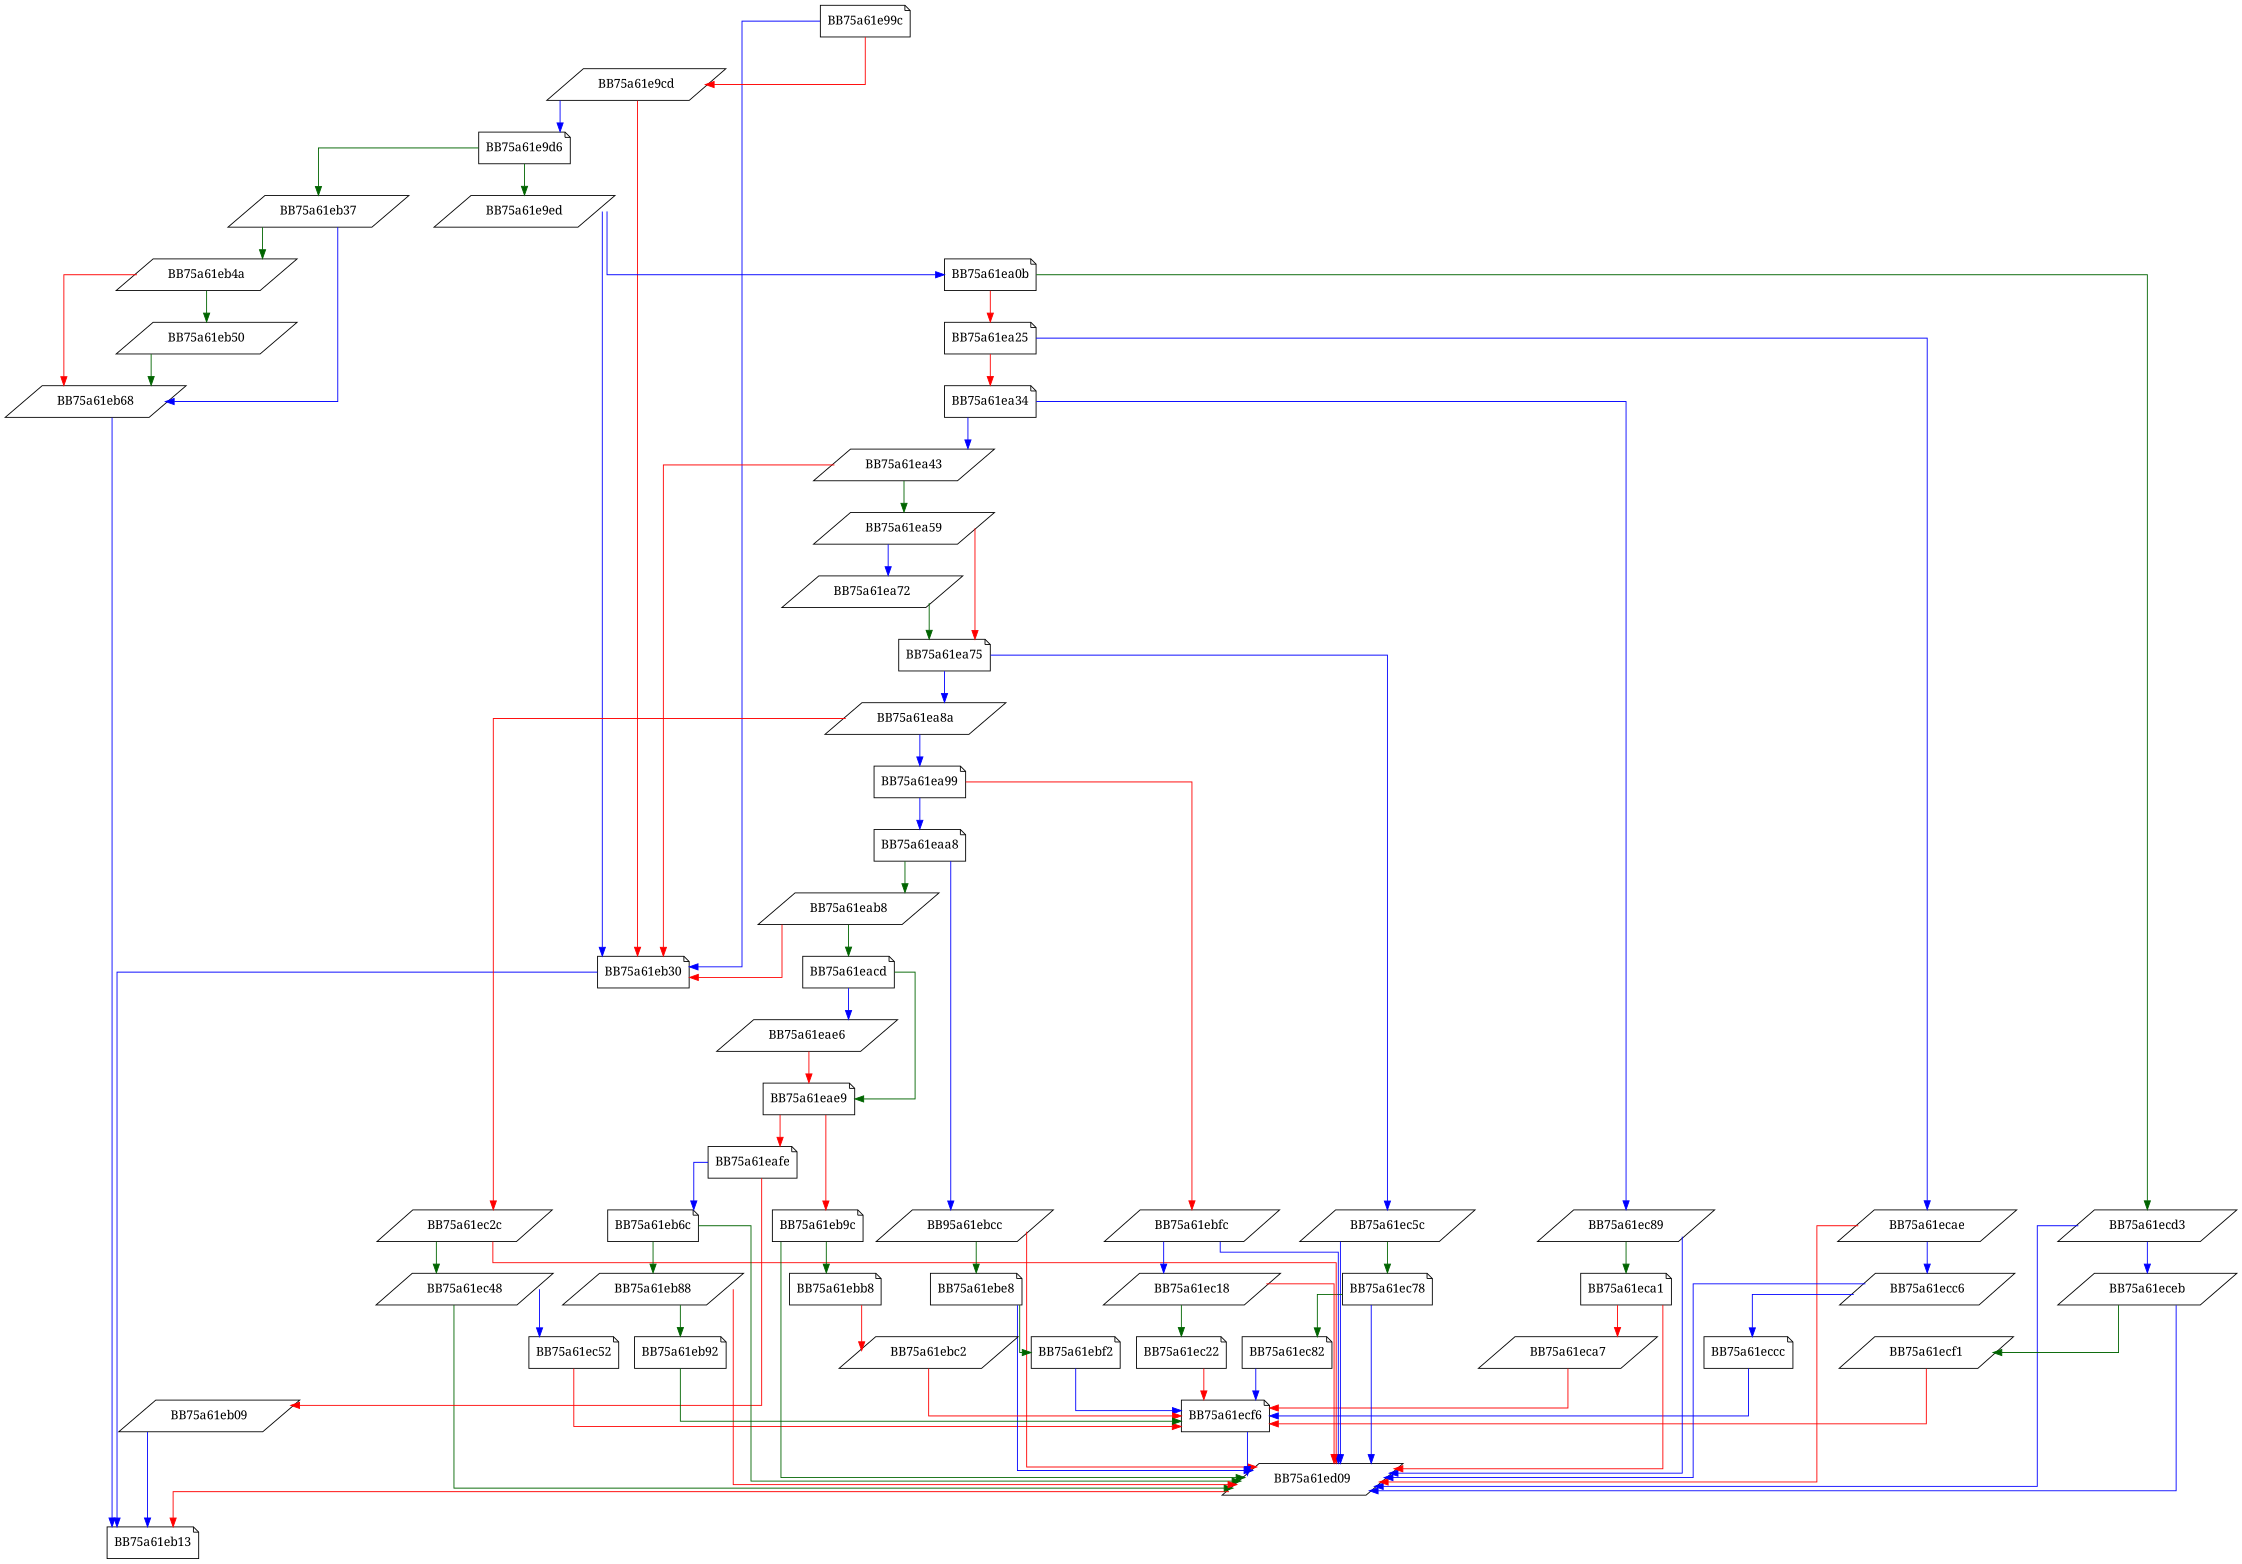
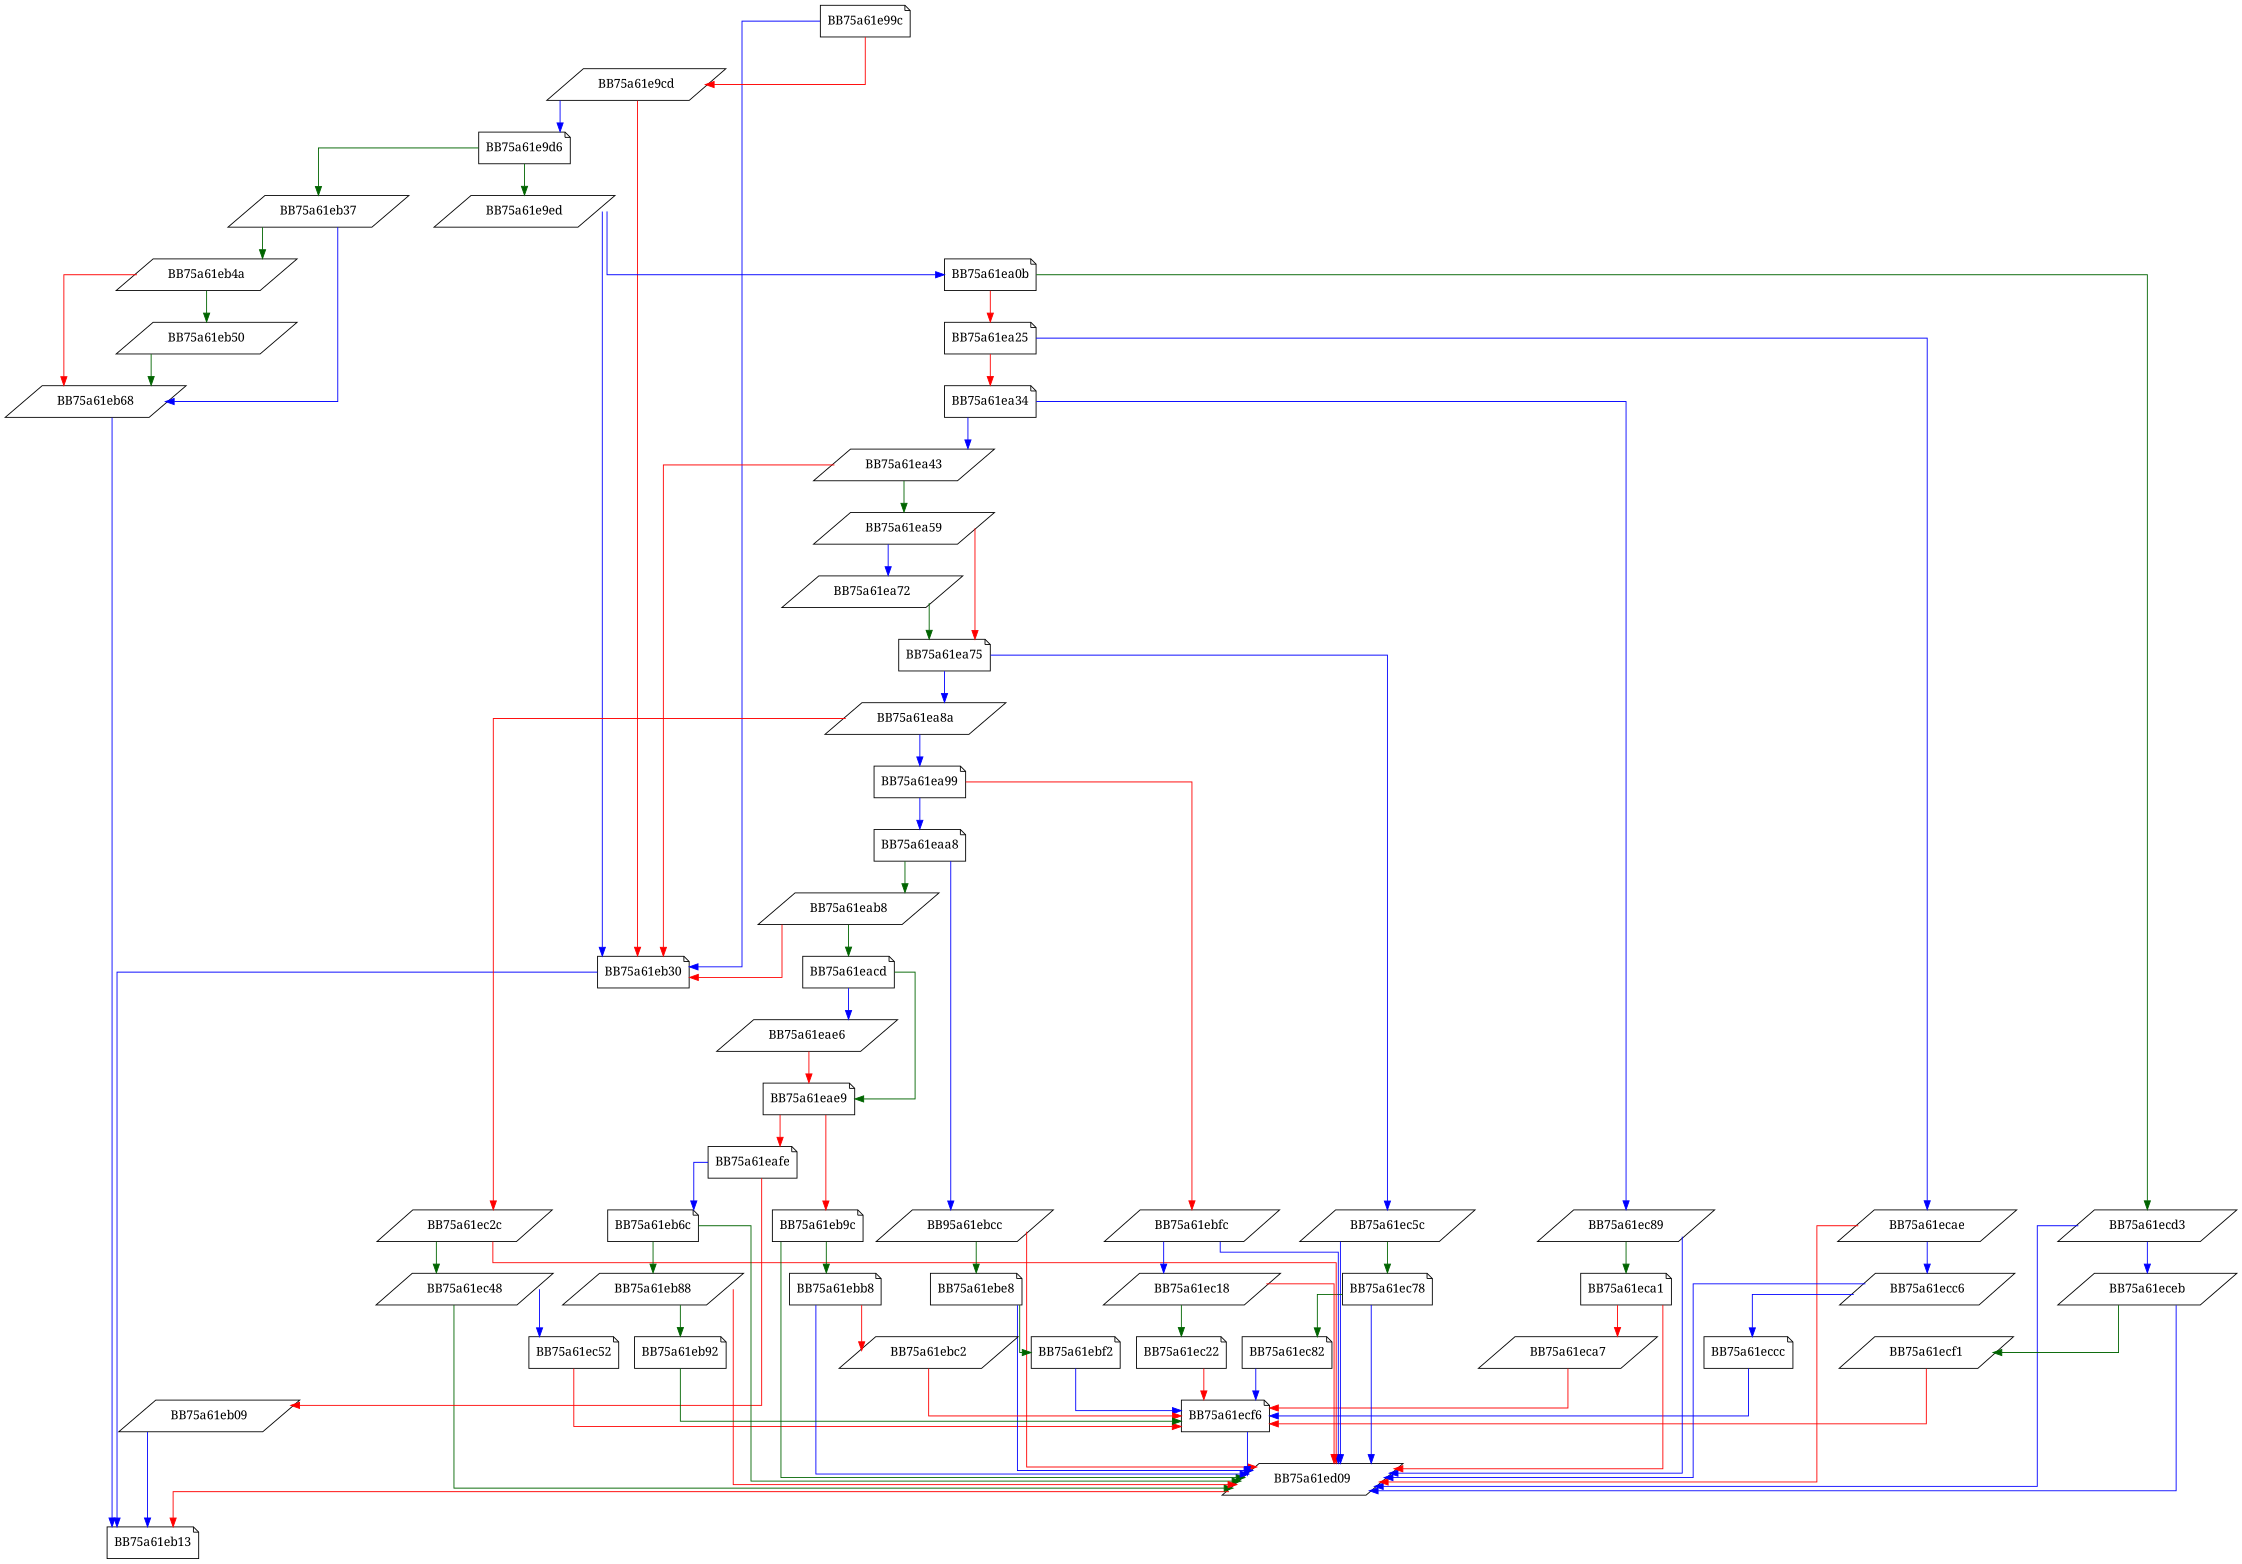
none -> (816, 1468)
